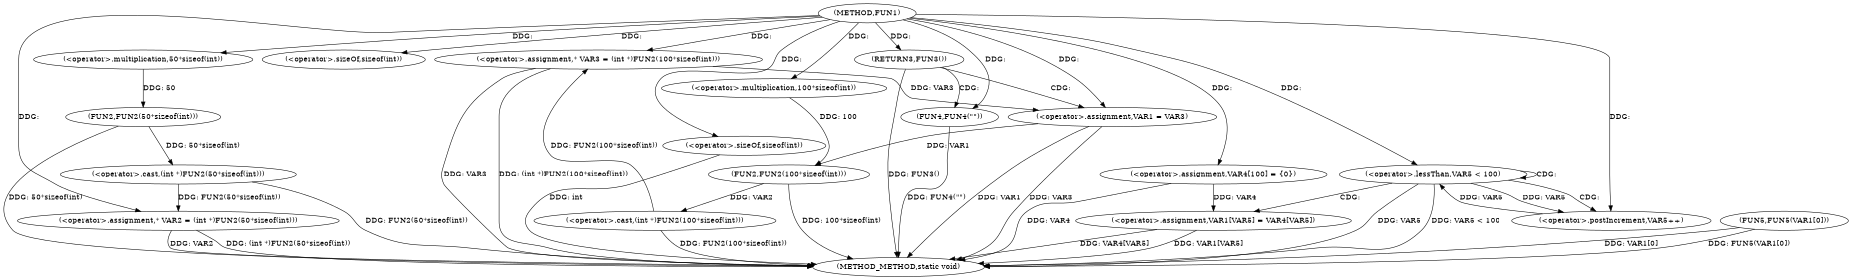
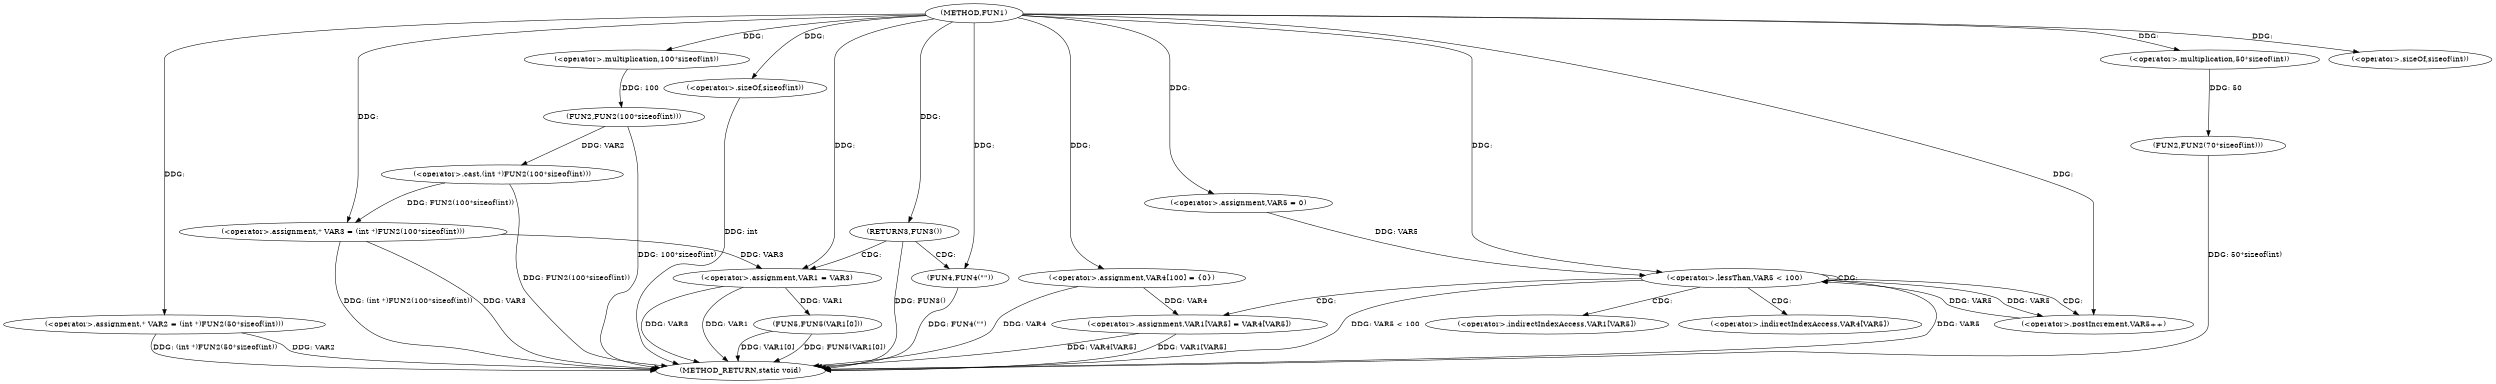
(143, 117) -> (2208, 146)
(928, 136) -> (796, 299)
(178, 174) -> none
none -> (1238, 203)
(899, 267) -> (741, 371)
none -> (1547, 324)
none -> (1800, 324)
